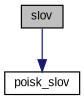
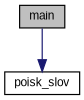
(42, 17) -> (42, 17)
